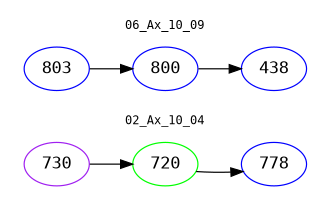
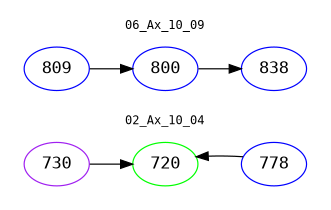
(57, 69) -> (57, 69)
(274, 69) -> (274, 69)
(213, 172) -> (226, 156)
